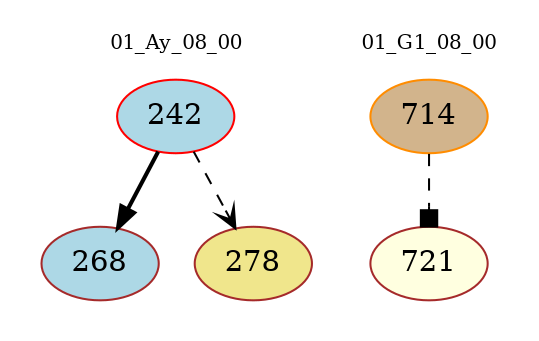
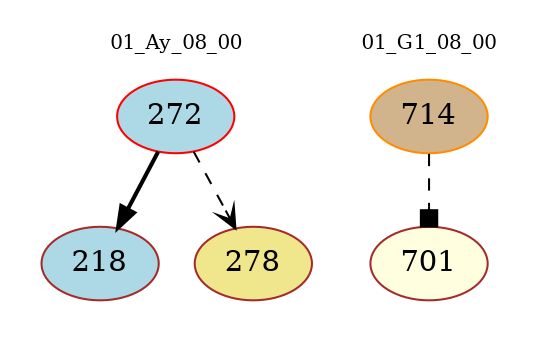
(176, 116) -> (176, 116)
(100, 264) -> (100, 264)
(429, 264) -> (429, 264)
